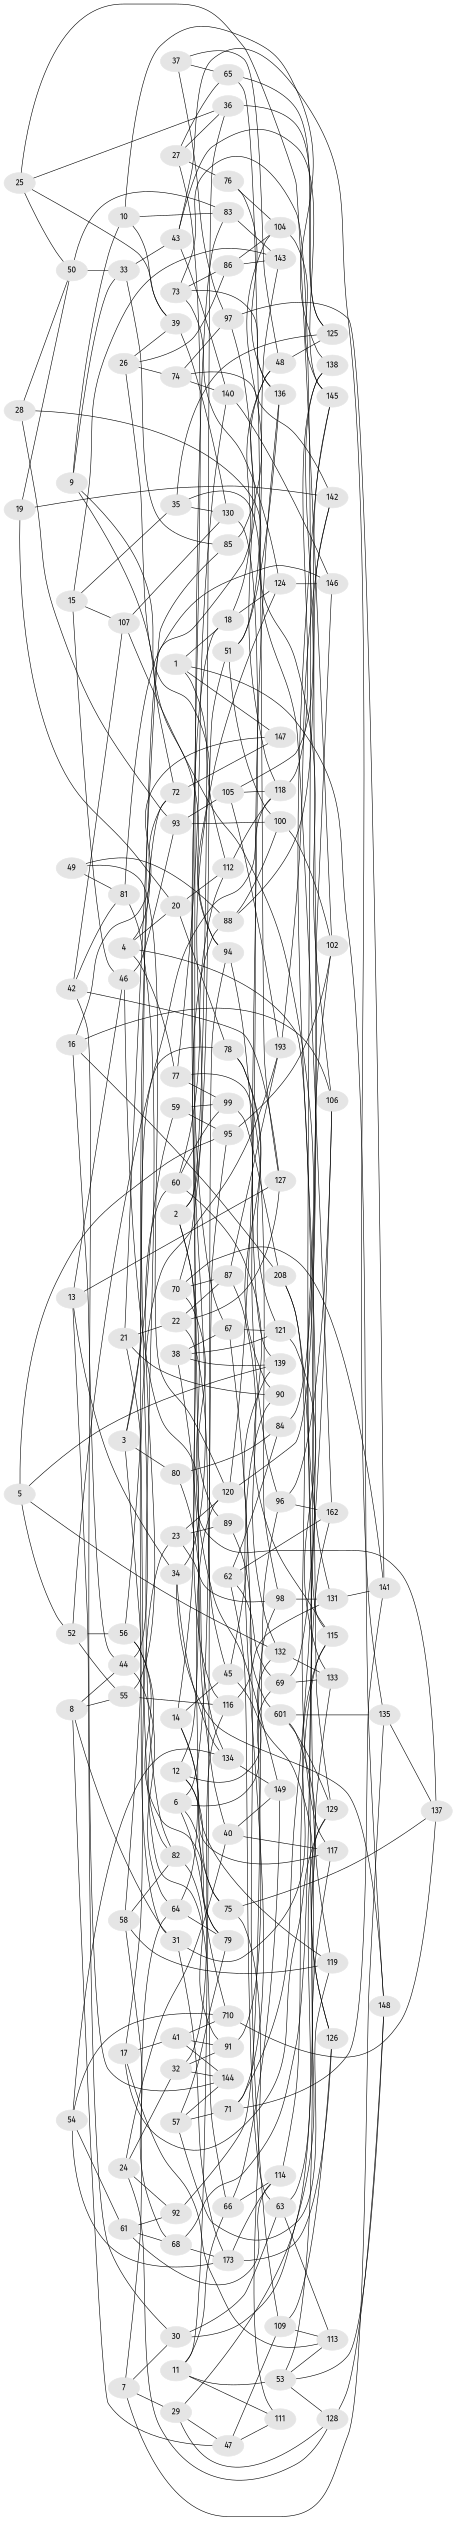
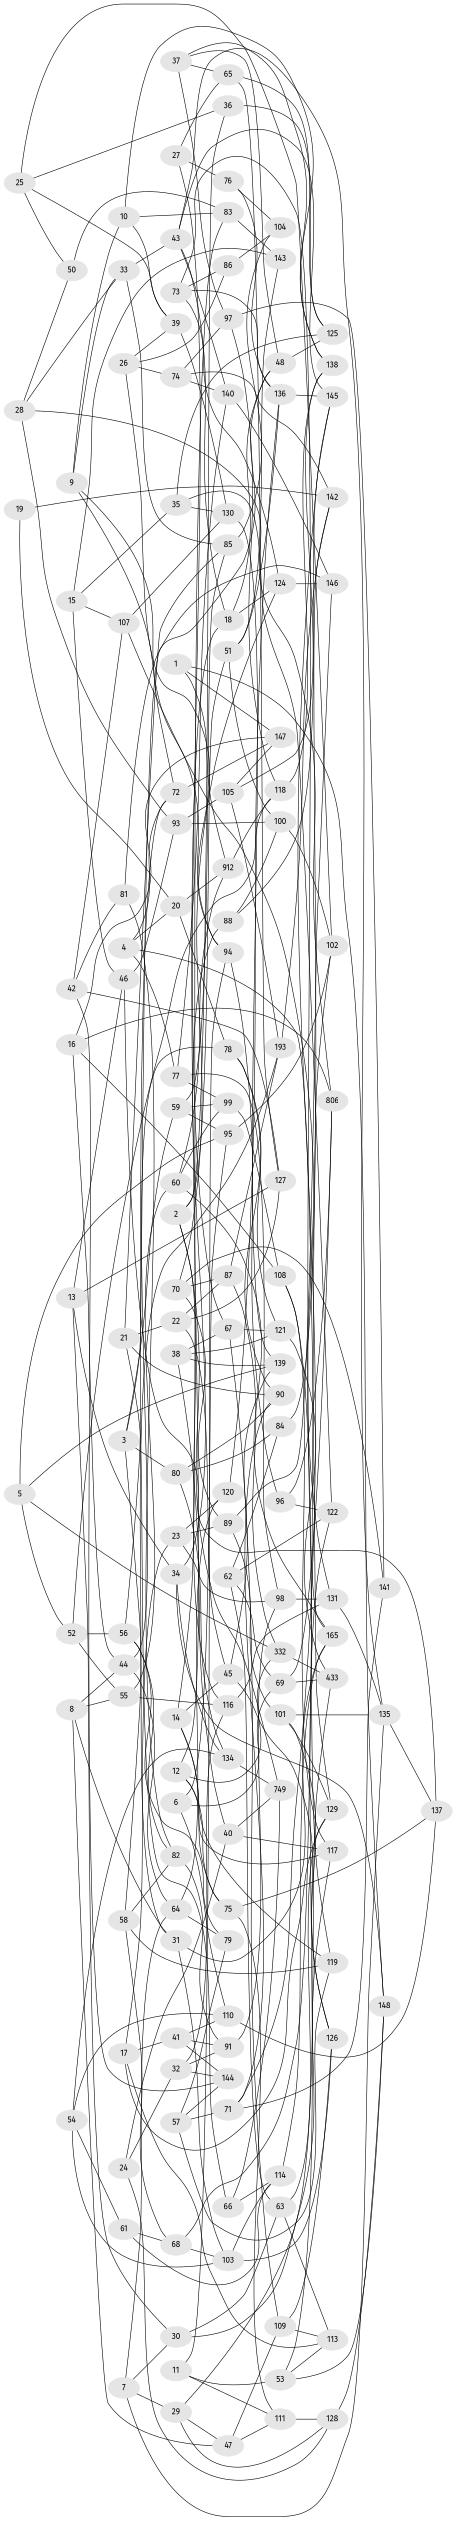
(202, 131) -> none
none -> (305, 175)
(252, 263) -> none
(98, 270) -> (71, 340)
(306, 312) -> (304, 395)
(46, 390) -> none
(202, 642) -> (205, 429)
(252, 792) -> (253, 767)
none -> (207, 828)
(72, 868) -> none
(228, 868) -> (228, 868)
(319, 870) -> (319, 879)
(332, 1101) -> (332, 1101)
(280, 1276) -> (280, 1276)
none -> (230, 1440)
(332, 1513) -> (332, 1513)
(358, 1594) -> (363, 1653)
(332, 1636) -> (332, 1636)
(280, 1652) -> (280, 1652)
(332, 1678) -> (332, 1678)
(280, 1715) -> (280, 1715)
(280, 1790) -> (280, 1790)
(201, 1872) -> none
(228, 2016) -> (228, 2016)
(176, 2214) -> none
(228, 2260) -> (228, 2260)
(205, 2290) -> none
(306, 2399) -> (306, 2419)
